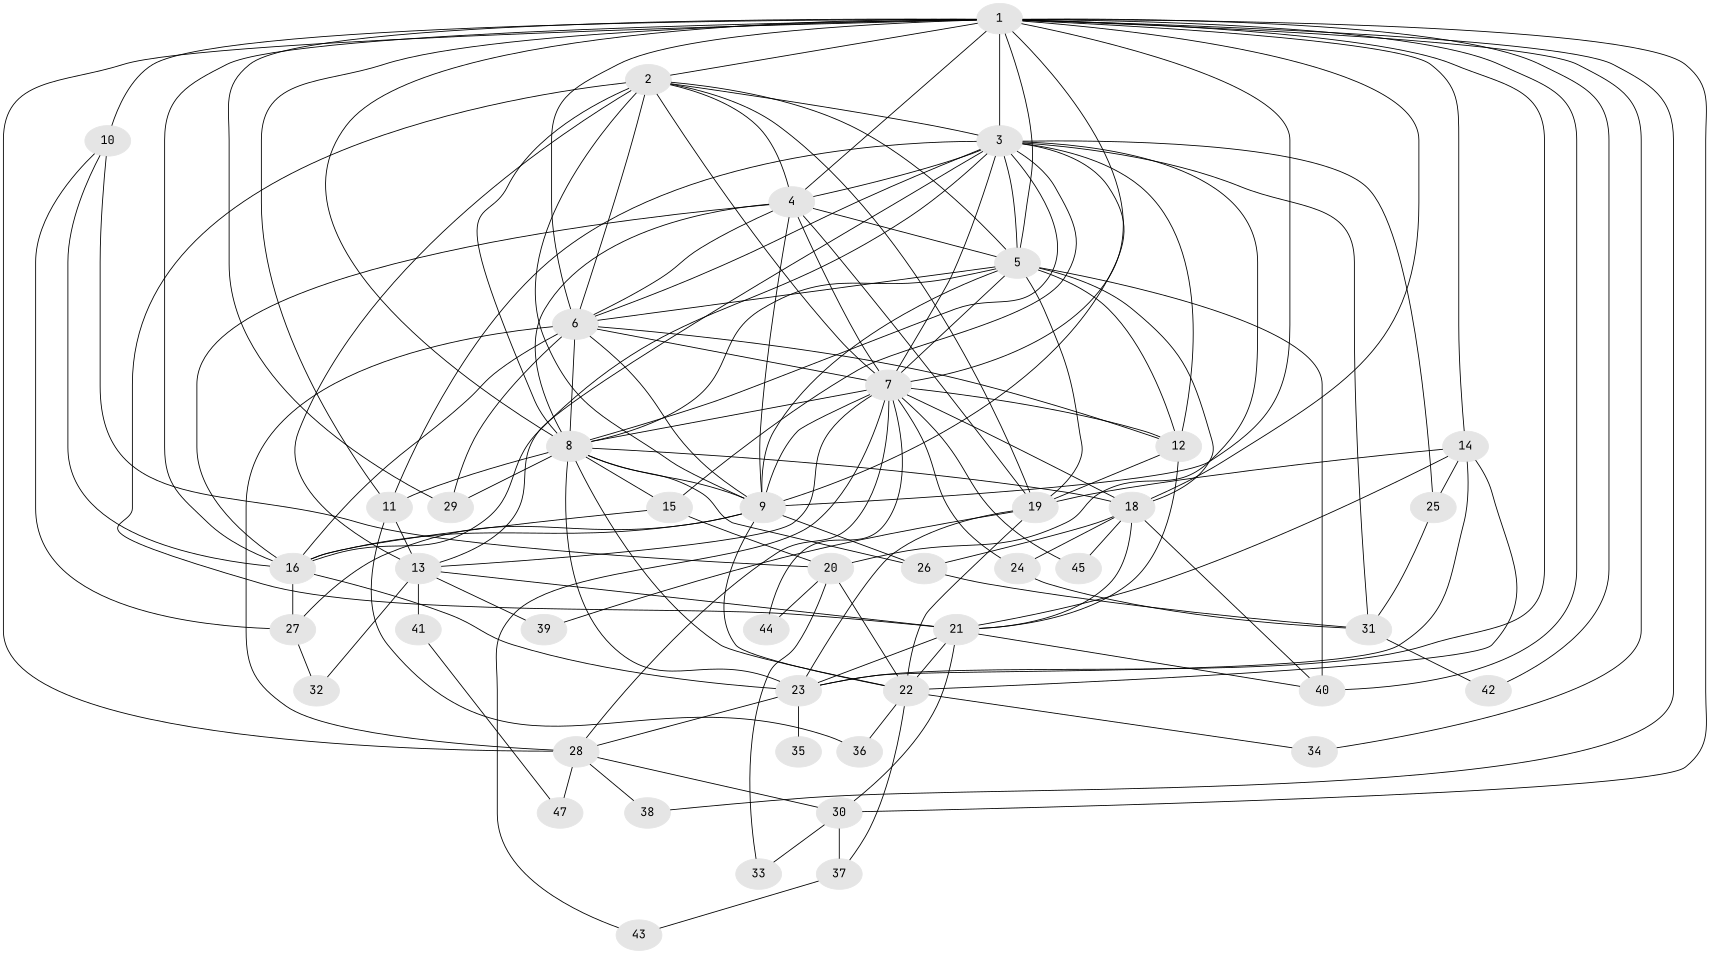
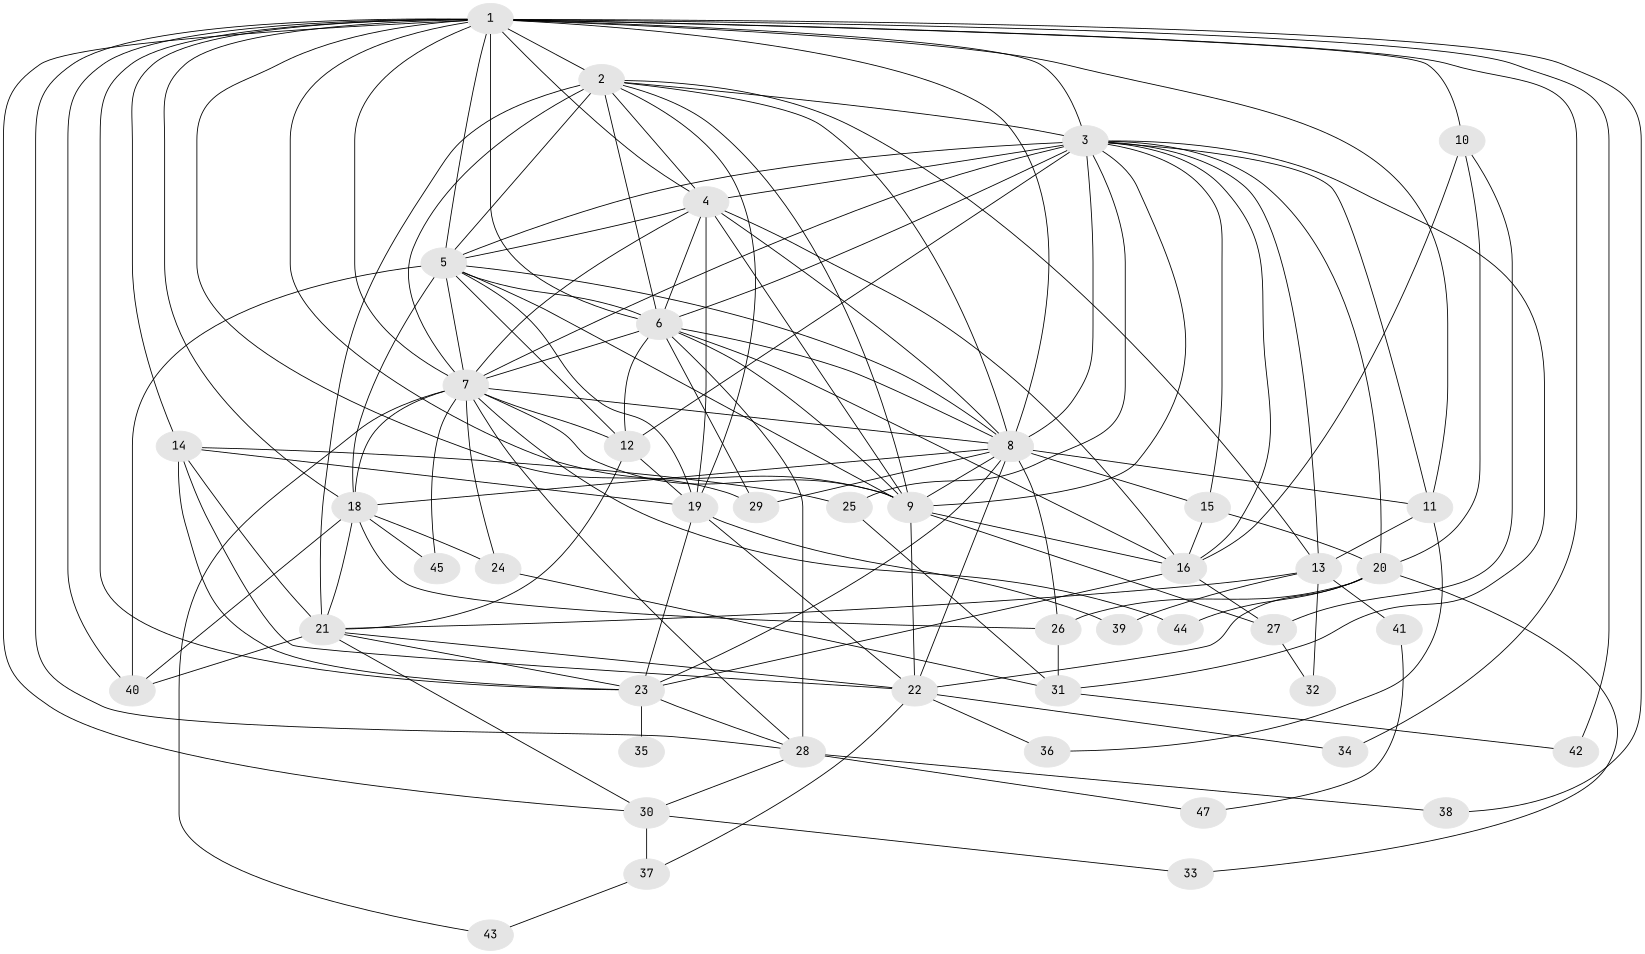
(247, 59) -> none
(828, 532) -> (1219, 599)
(696, 544) -> none
